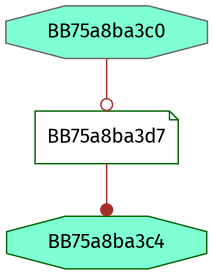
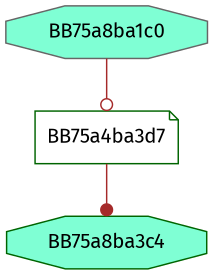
(107, 32) -> (107, 32)
(107, 137) -> (107, 137)
